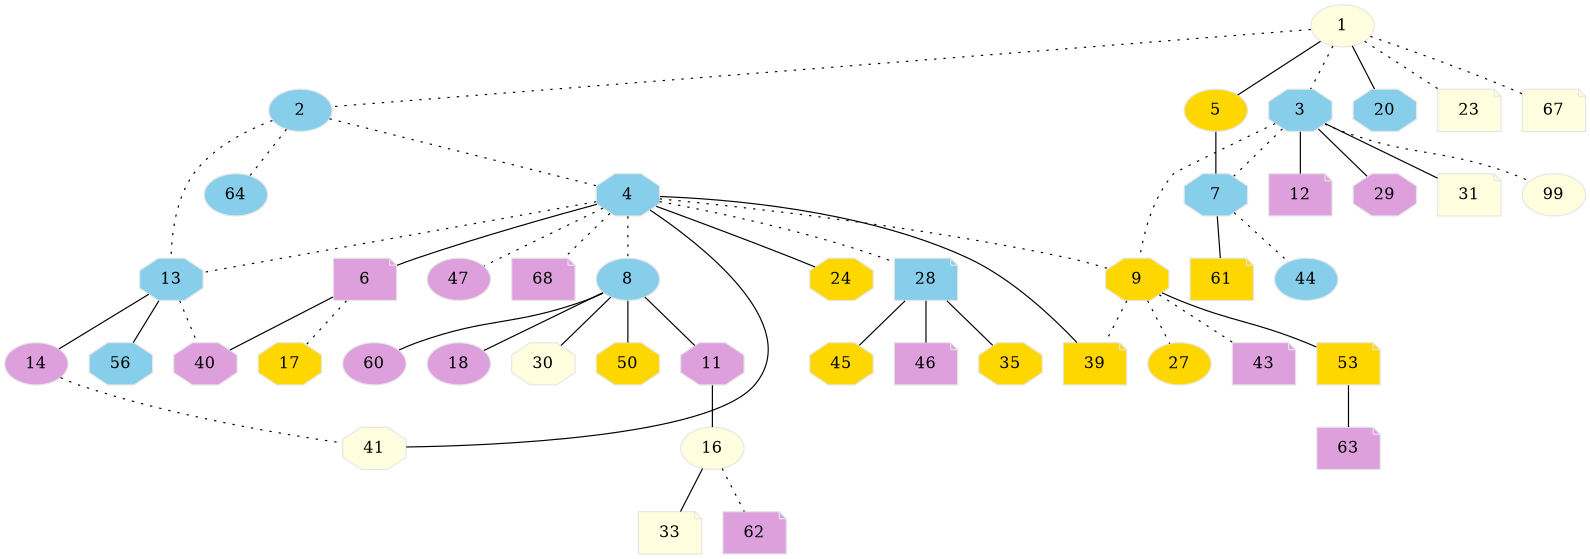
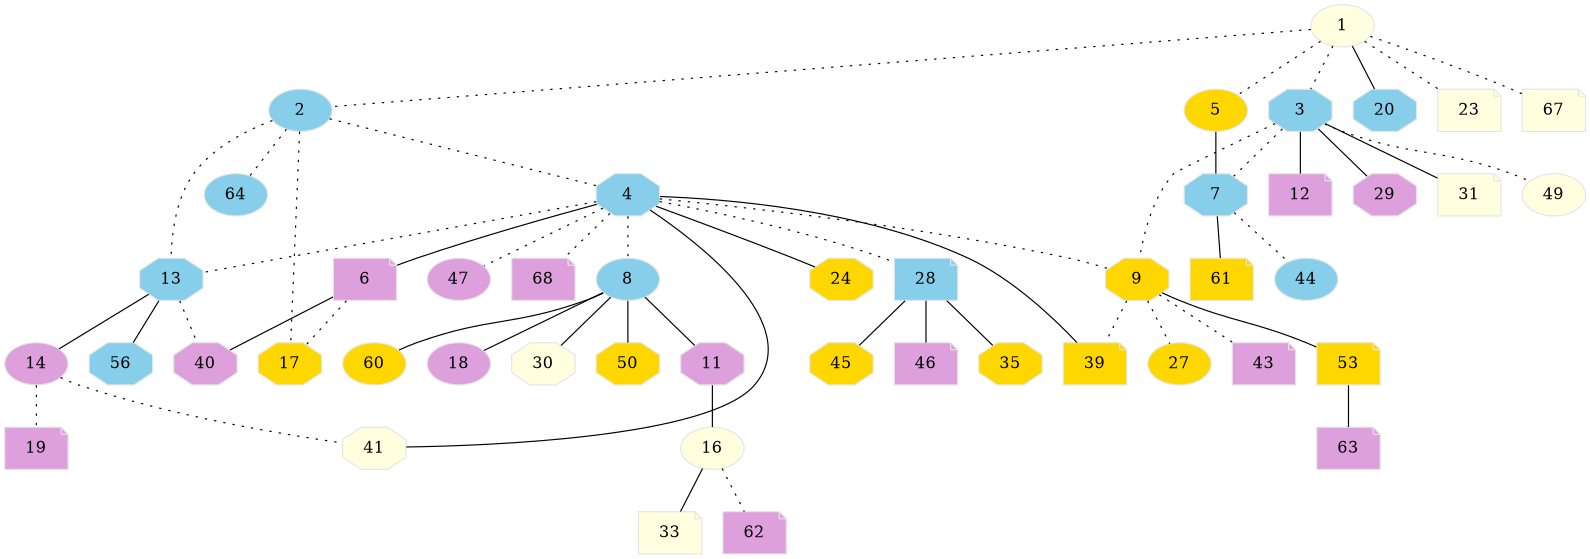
(1279, 68) -> (1279, 68)
(1554, 195) -> (1554, 195)
none -> (295, 237)
(374, 364) -> (374, 364)
none -> (36, 448)
